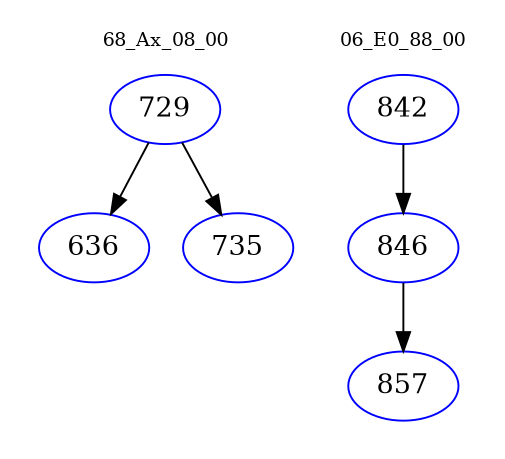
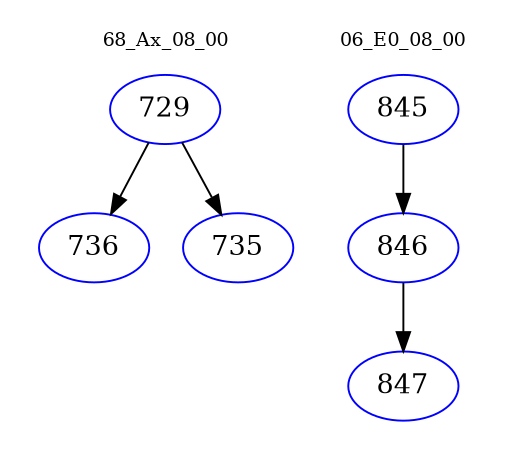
(403, 41) -> (403, 41)
(403, 109) -> (403, 109)
(94, 248) -> (94, 248)
(403, 386) -> (403, 386)
